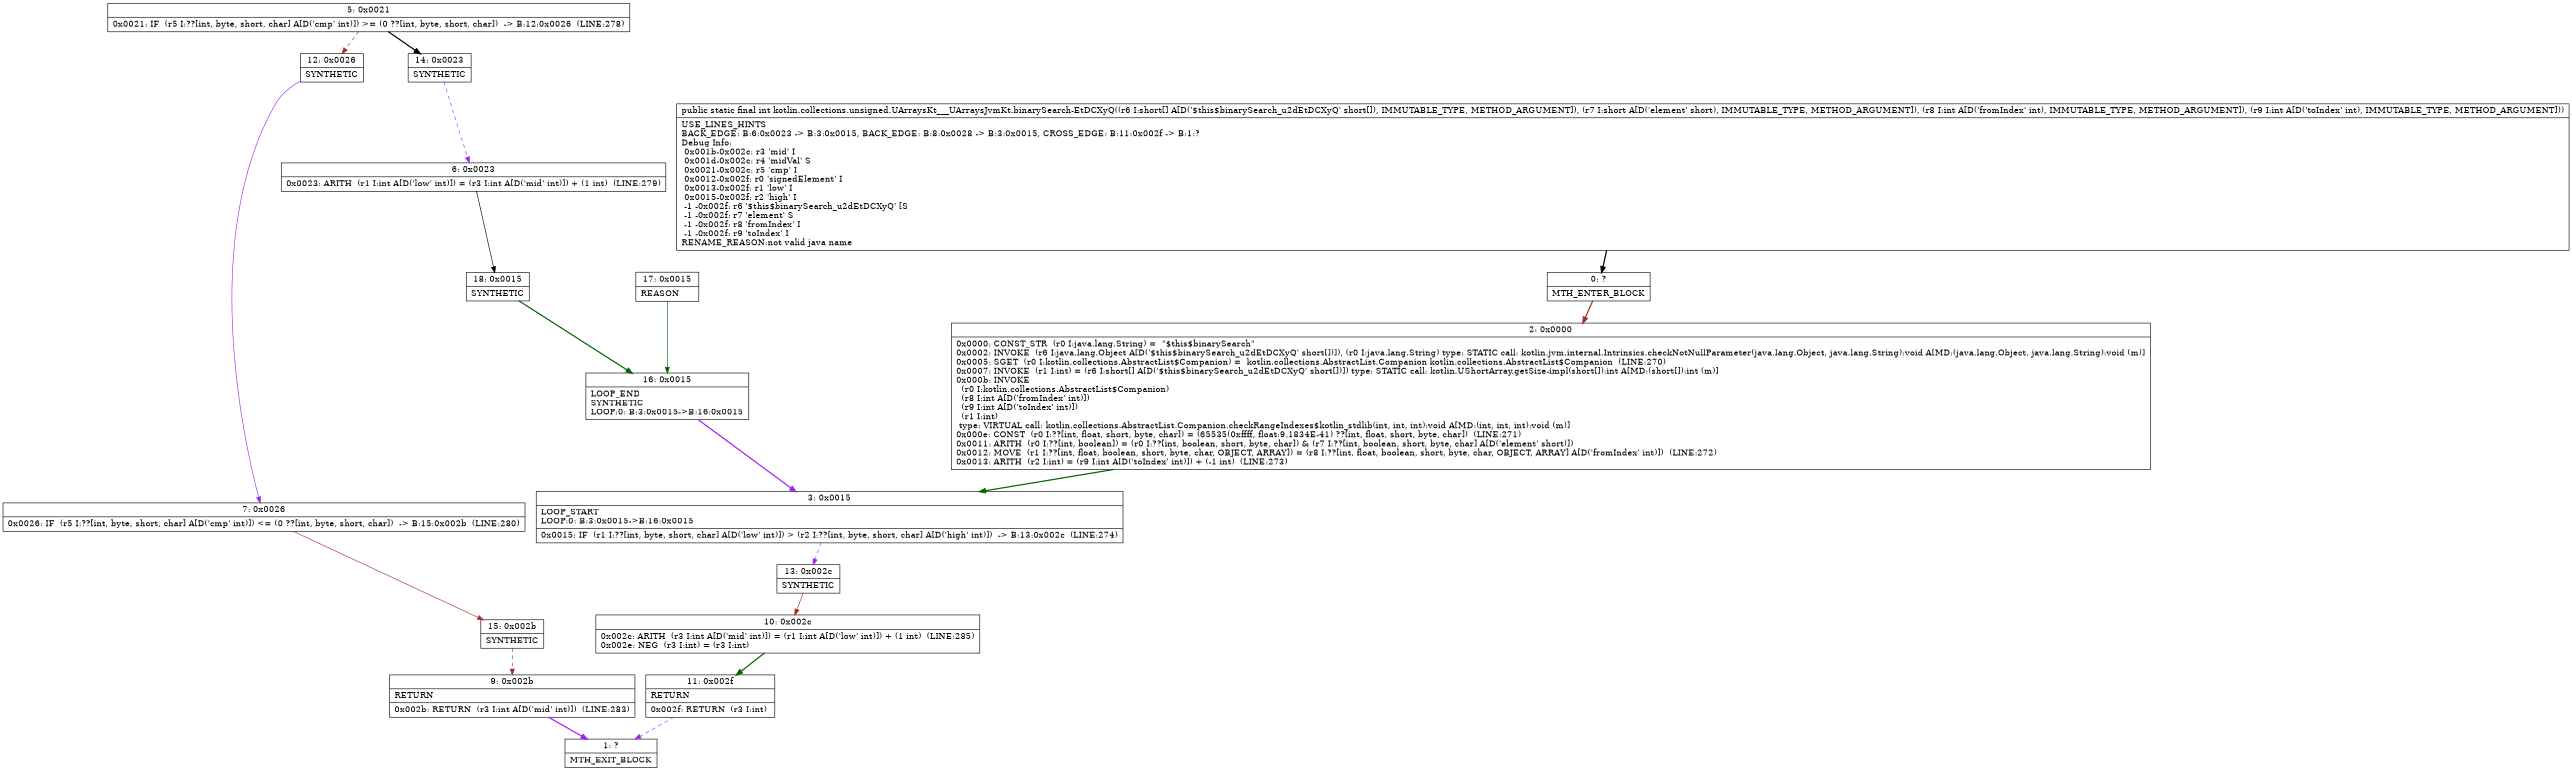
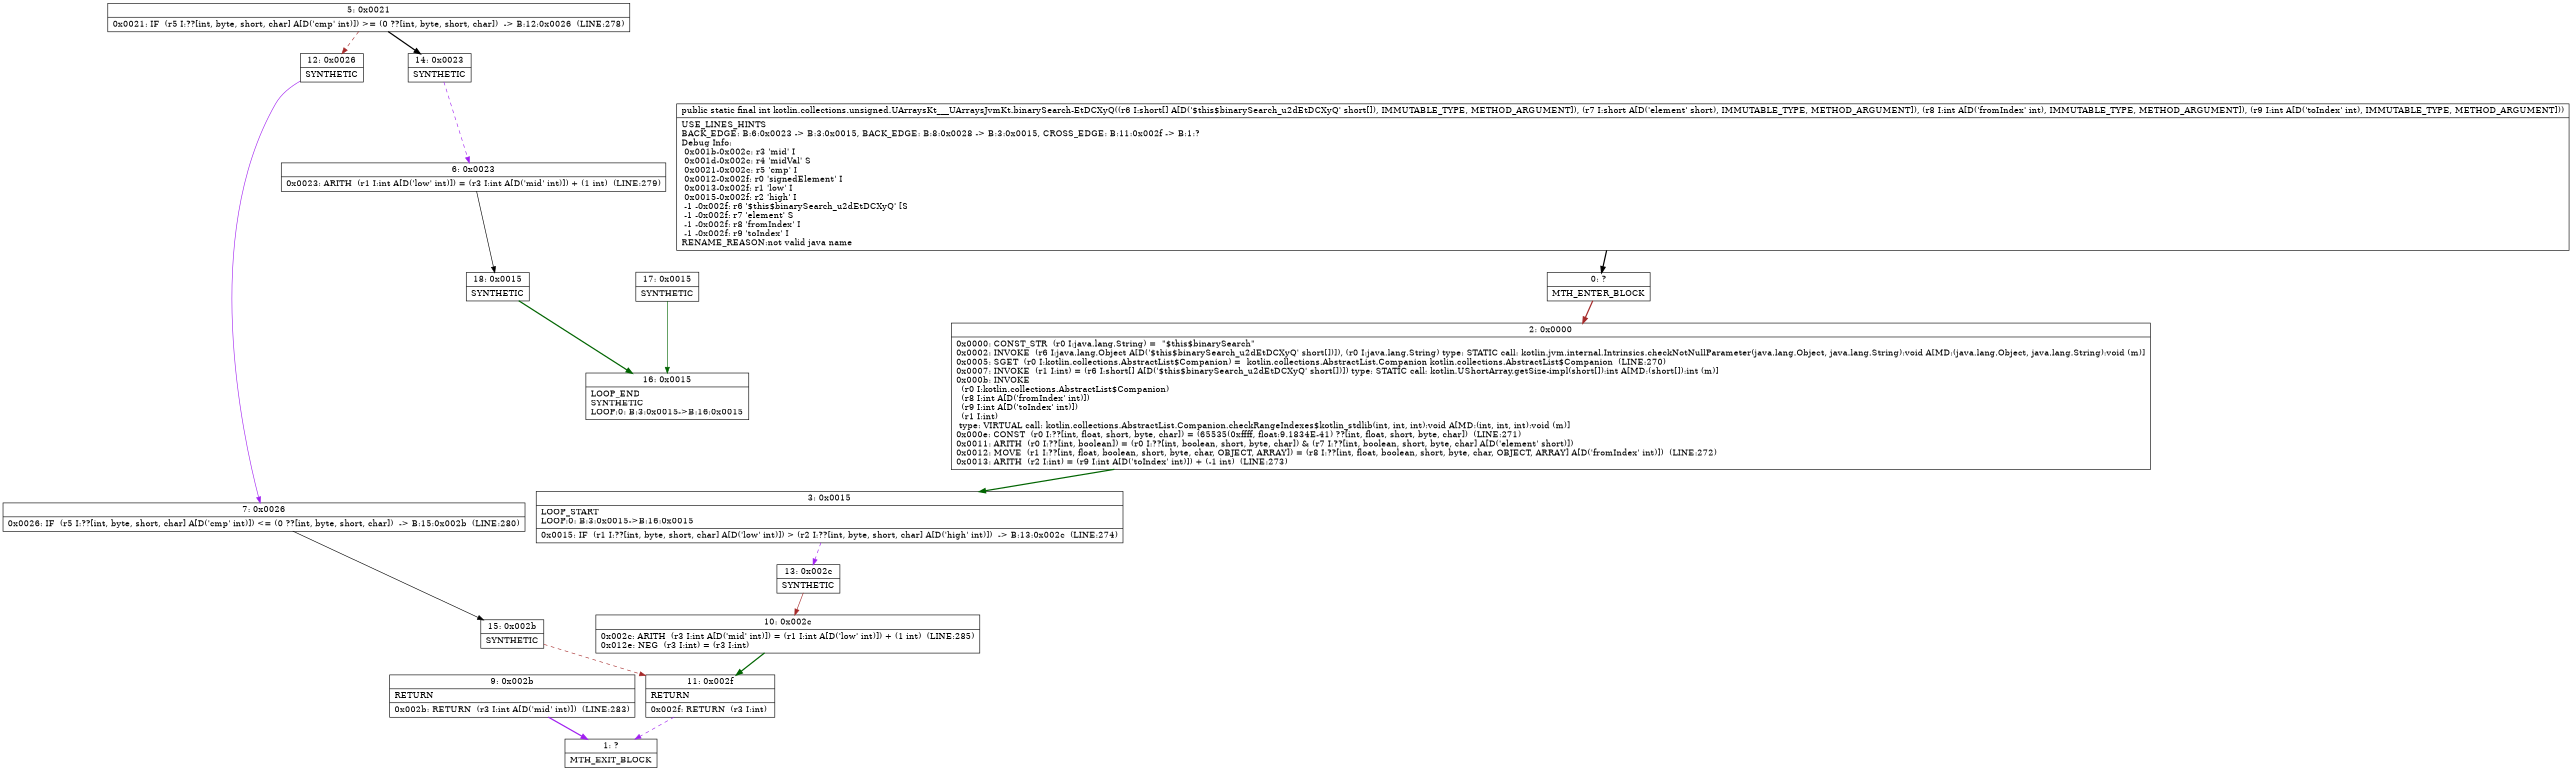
(660, 294) -> (667, 294)
(744, 454) -> none
(385, 574) -> (385, 574)
(676, 646) -> (676, 646)
(512, 659) -> (592, 659)
